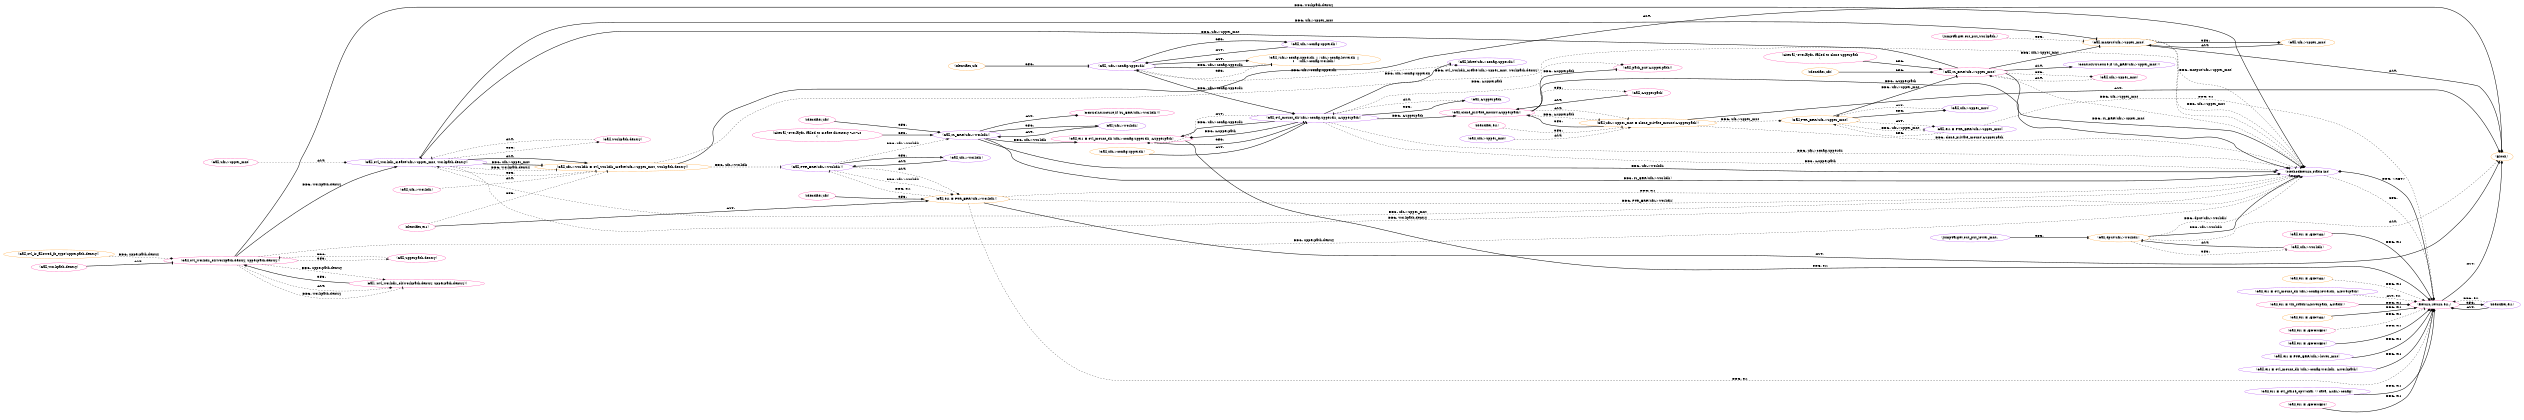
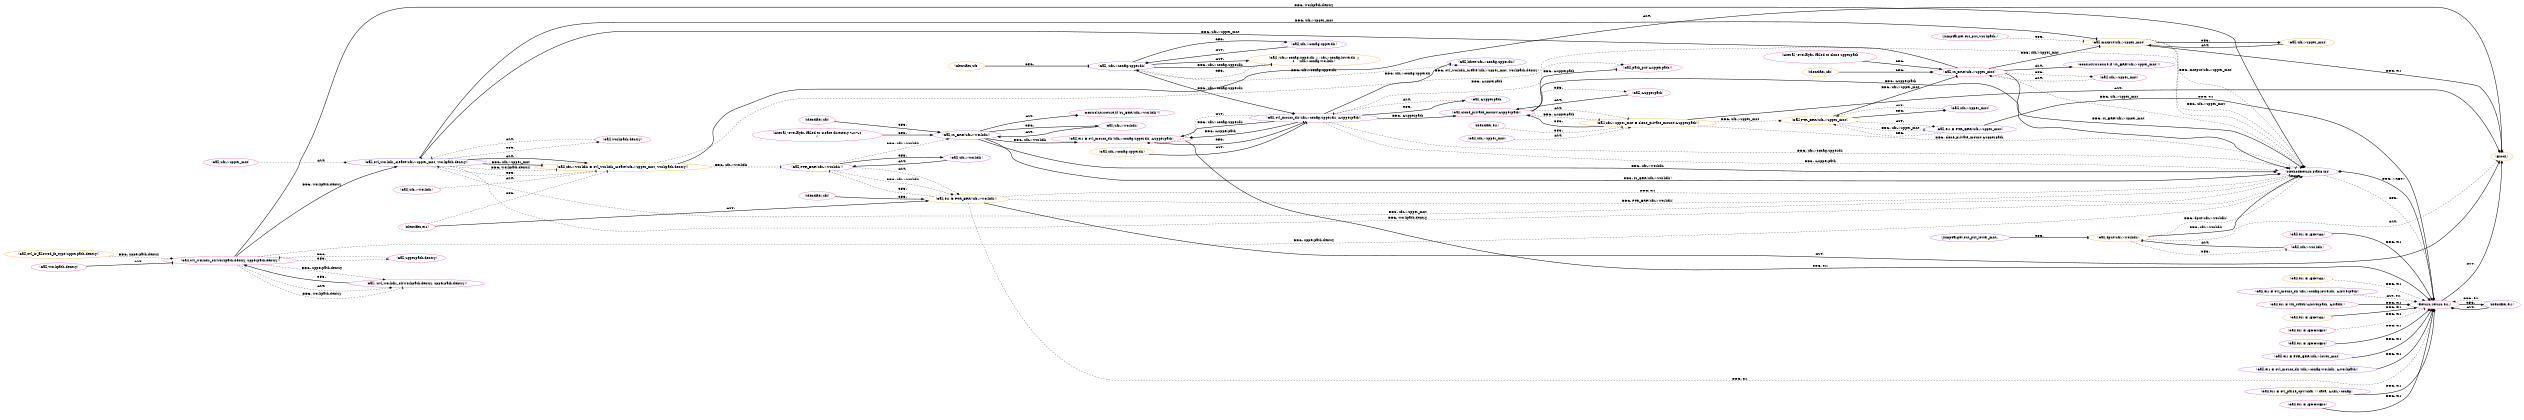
(2394, 71) -> (2394, 71)
(2266, 108) -> (2266, 108)
(903, 189) -> (903, 189)
